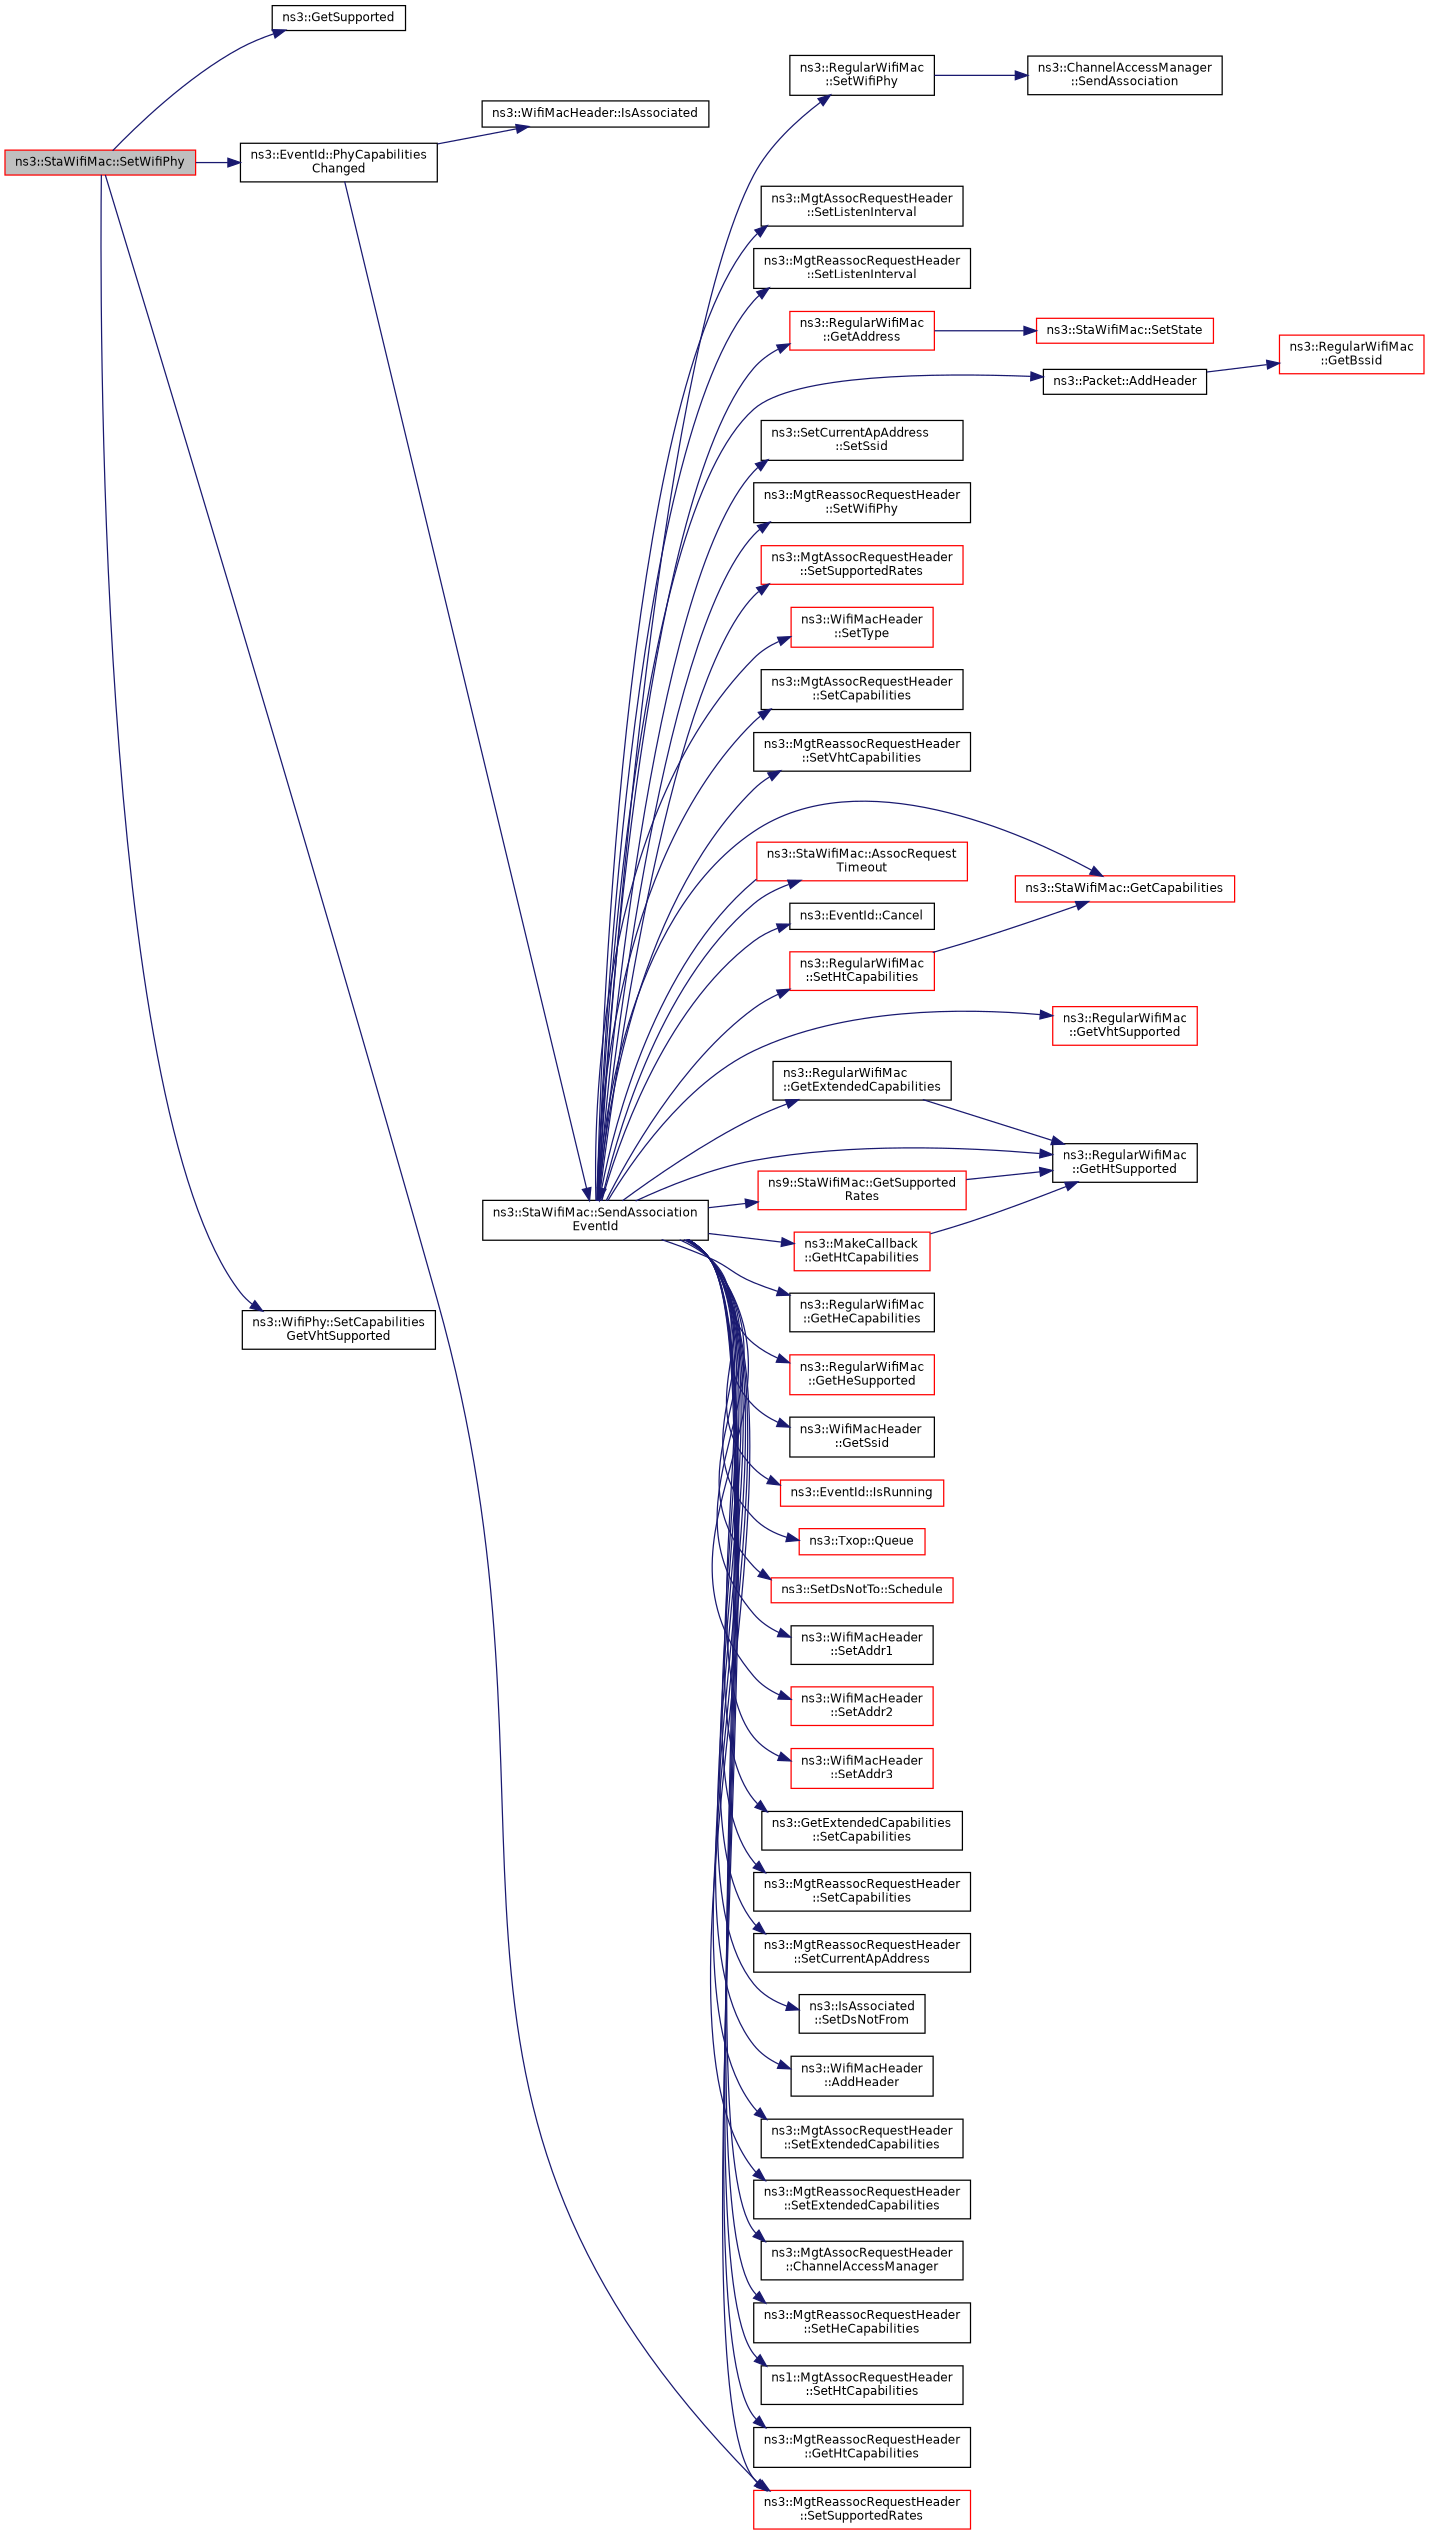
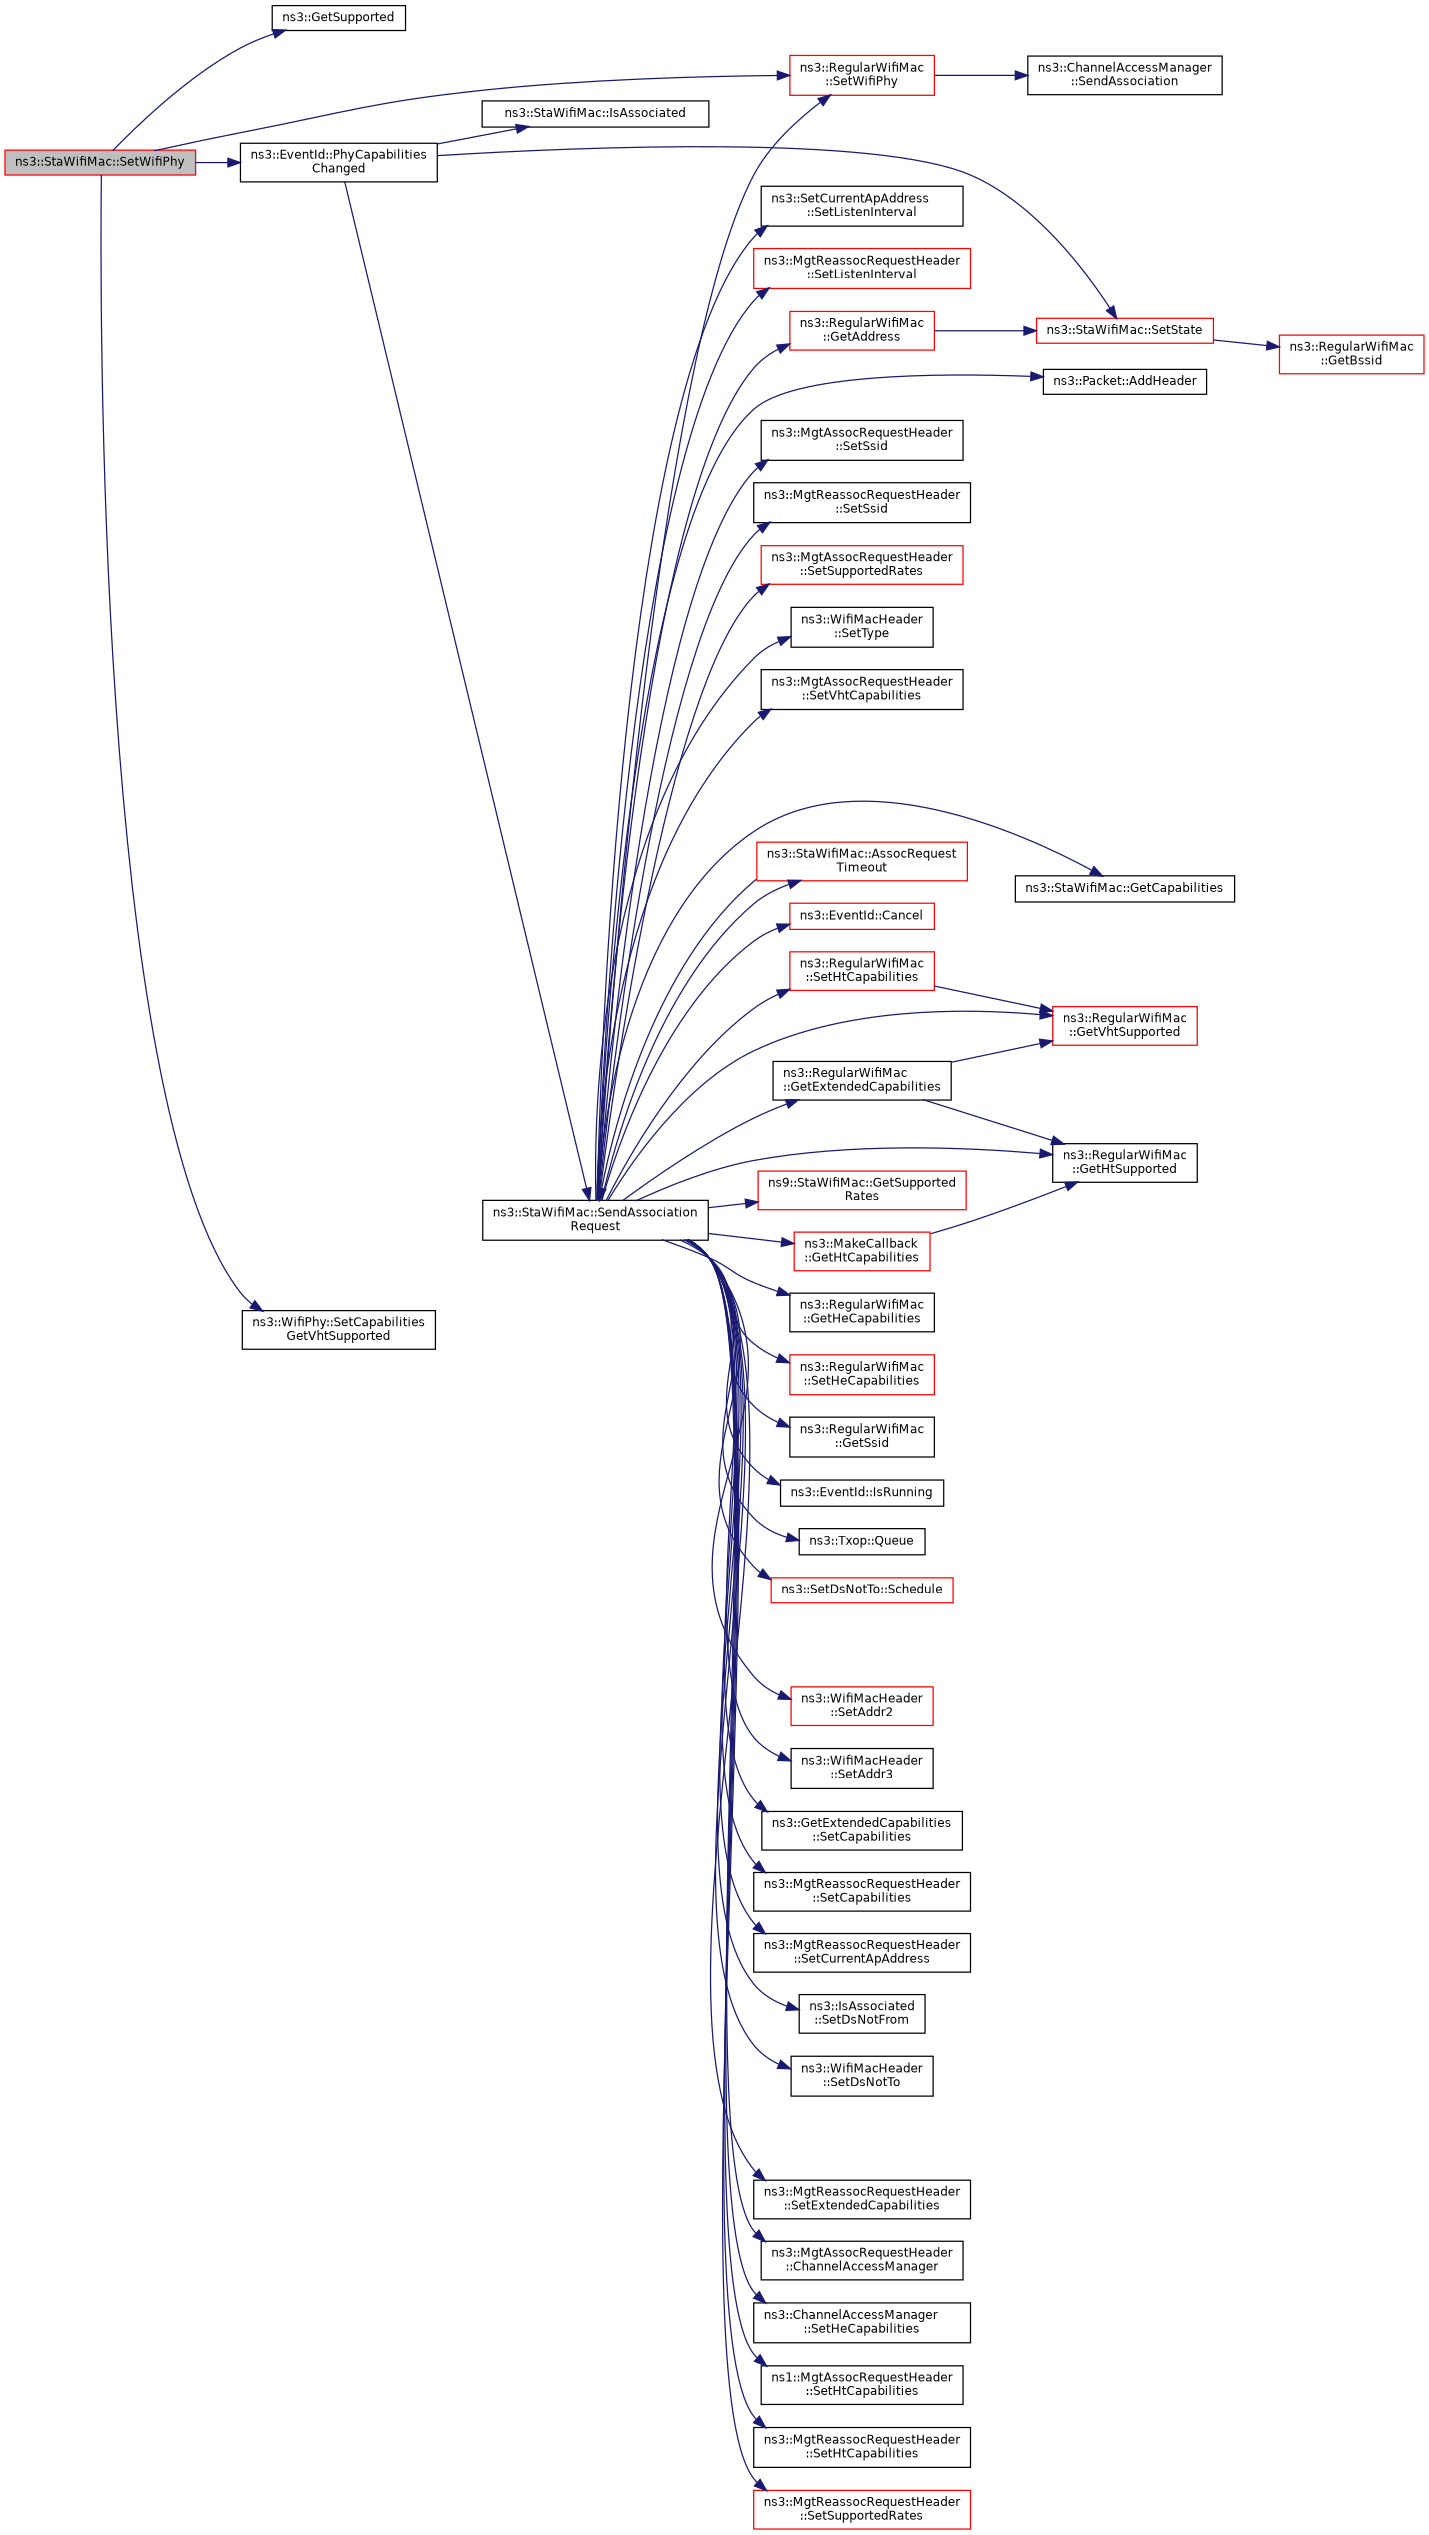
(862, 75) -> (862, 75)
(596, 114) -> (596, 114)
none -> (803, 149)
(862, 206) -> (862, 206)
(862, 268) -> (862, 268)
(1237, 368) -> (1240, 343)
(862, 440) -> (862, 440)
(862, 503) -> (862, 503)
(862, 627) -> (862, 627)
(862, 690) -> (862, 690)
(862, 752) -> none
(1125, 889) -> (1125, 889)
(862, 916) -> (862, 916)
(1005, 930) -> (987, 997)
none -> (996, 1053)
(1003, 1176) -> none
(596, 1220) -> (596, 1220)
(446, 1342) -> (463, 92)
(862, 1375) -> (862, 1375)
(862, 1437) -> (862, 1437)
(862, 1493) -> (862, 1493)
(862, 1542) -> (862, 1542)
(862, 1645) -> none
(862, 1768) -> (862, 1768)
(862, 2076) -> (862, 2076)
(862, 2138) -> none
(862, 2323) -> (862, 2323)
(862, 2447) -> (862, 2447)
